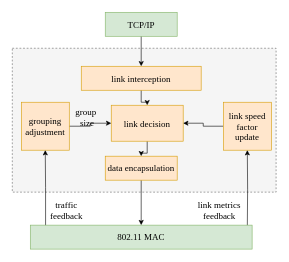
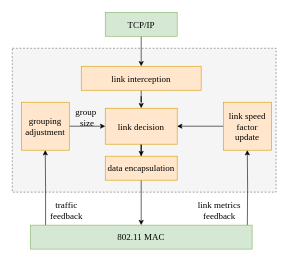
(147, 123) -> (141, 126)
